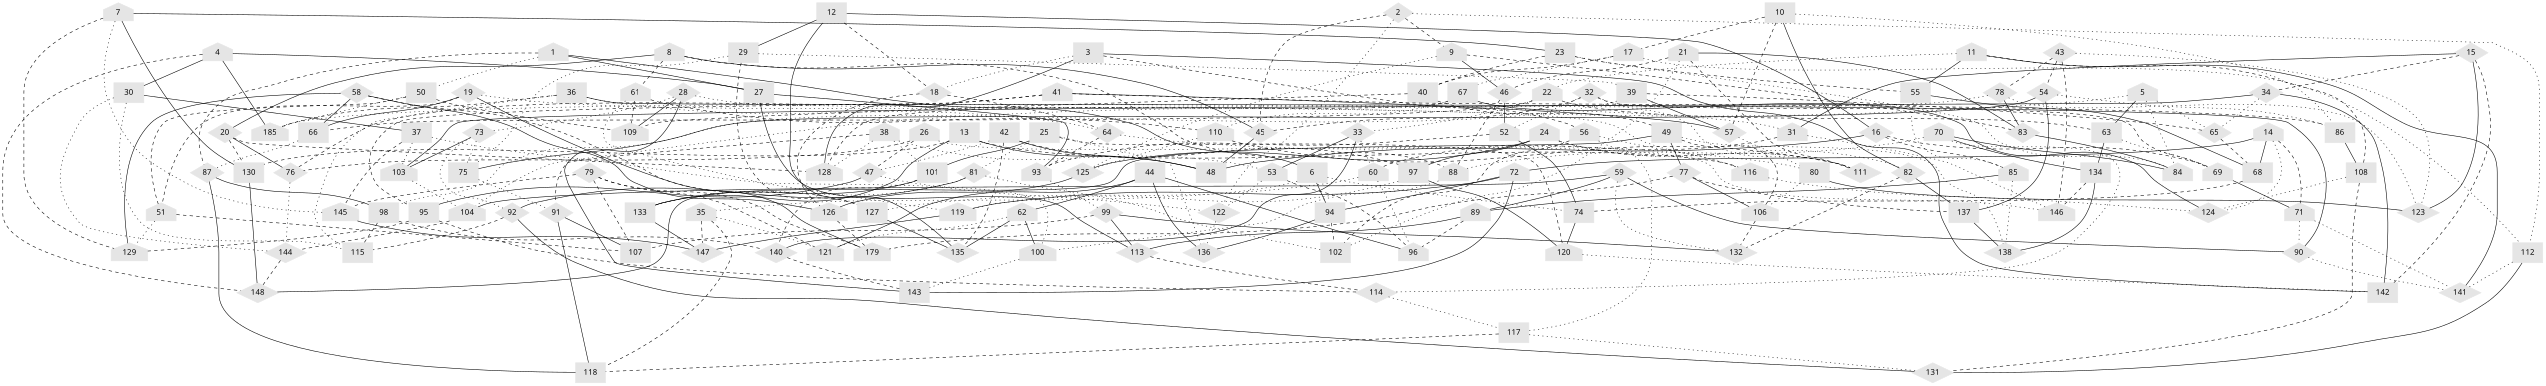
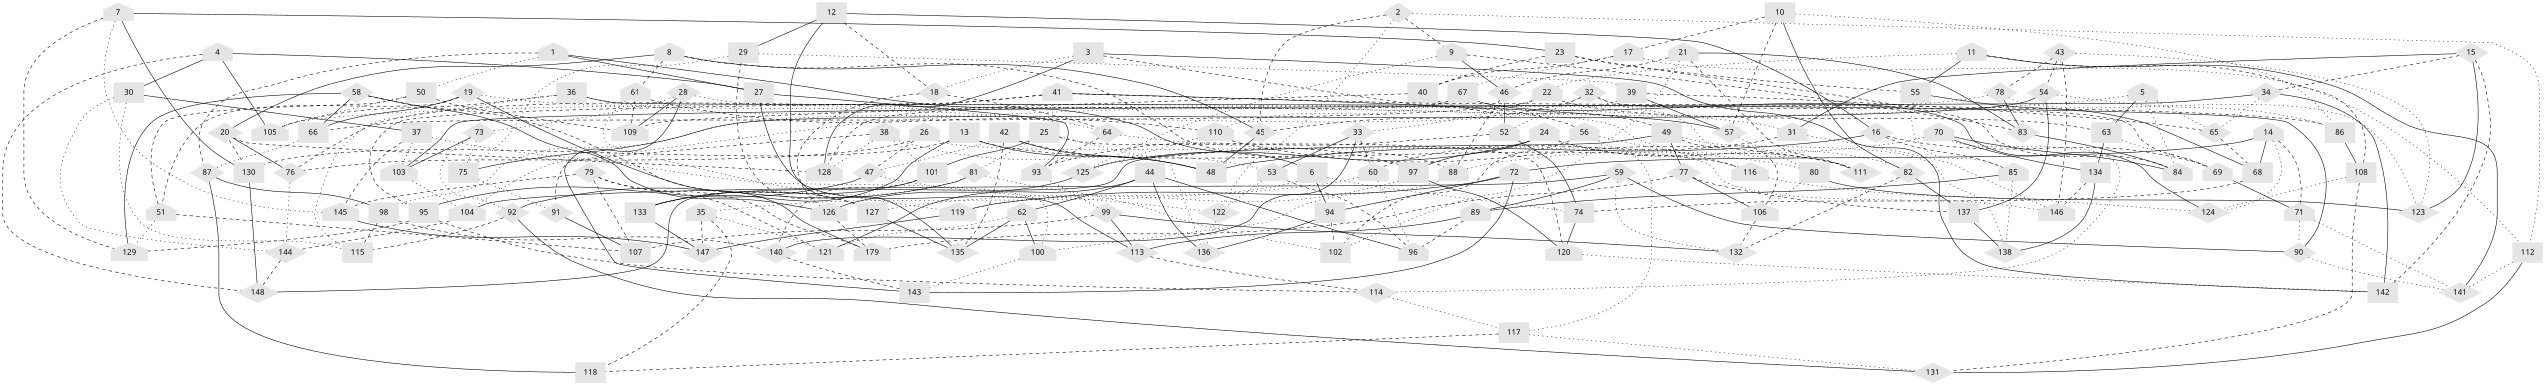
(1861, 99) -> (1861, 99)
(270, 133) -> (270, 133)
(1365, 153) -> (1365, 153)
(573, 292) -> none
